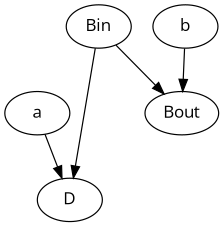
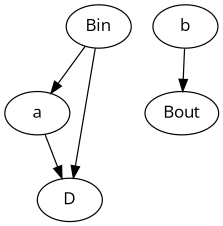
(136, 65) -> (72, 65)
